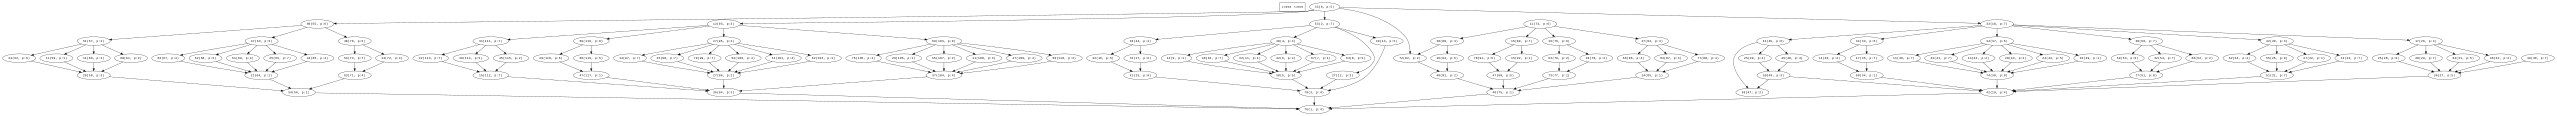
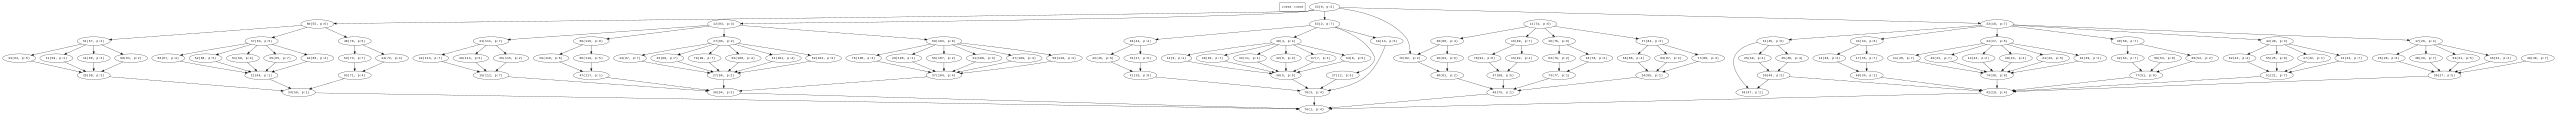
(2138, 49) -> none
